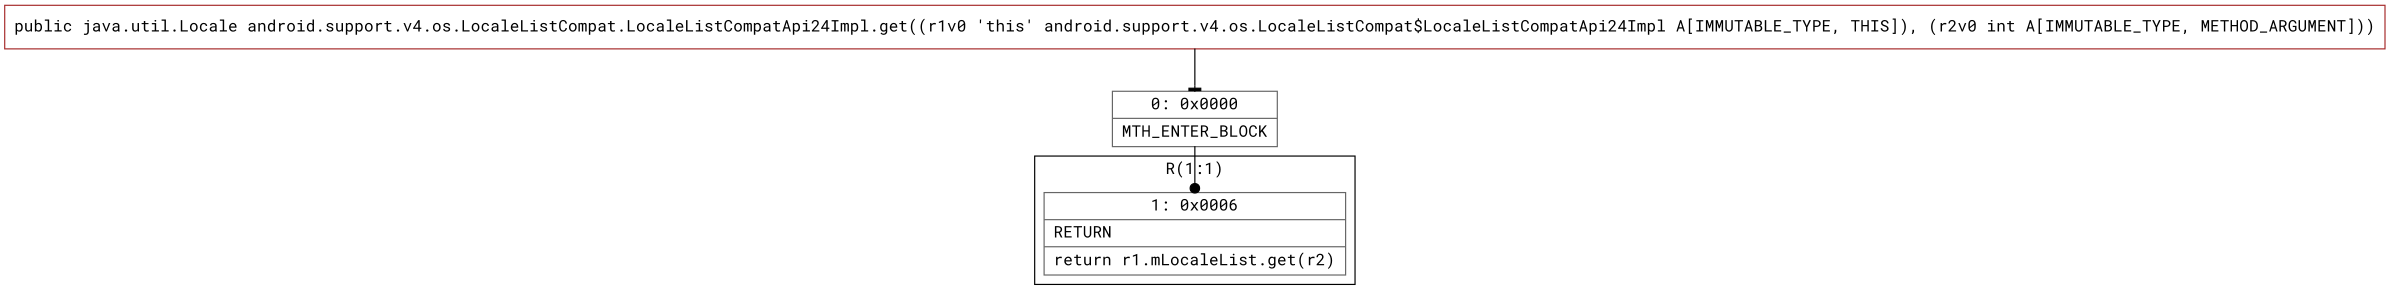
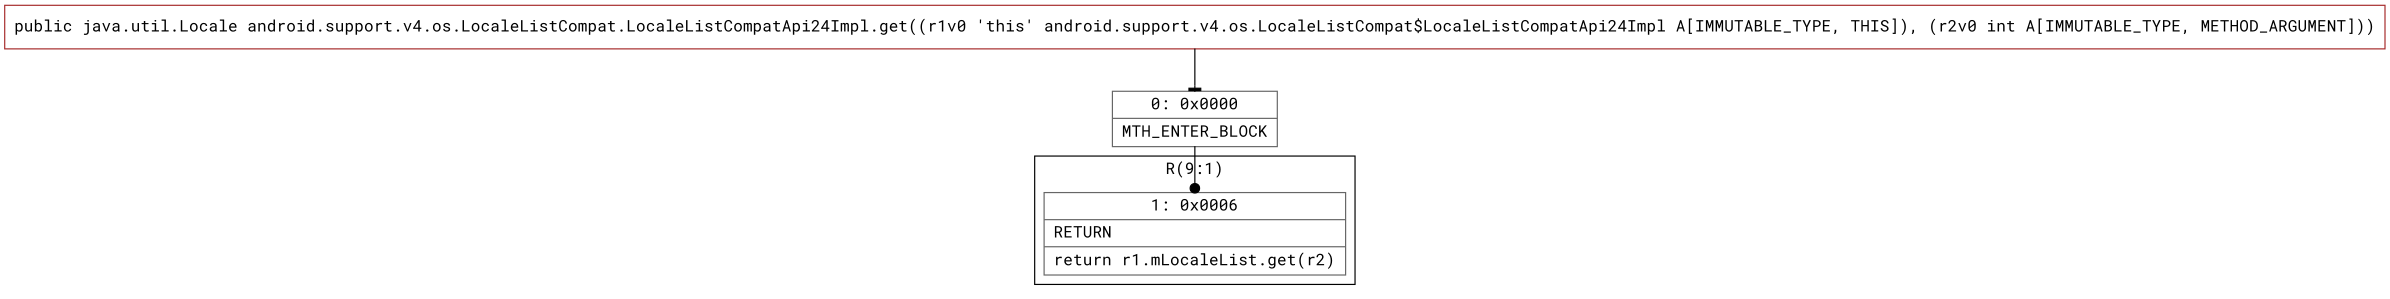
(1195, 170) -> (1195, 170)
